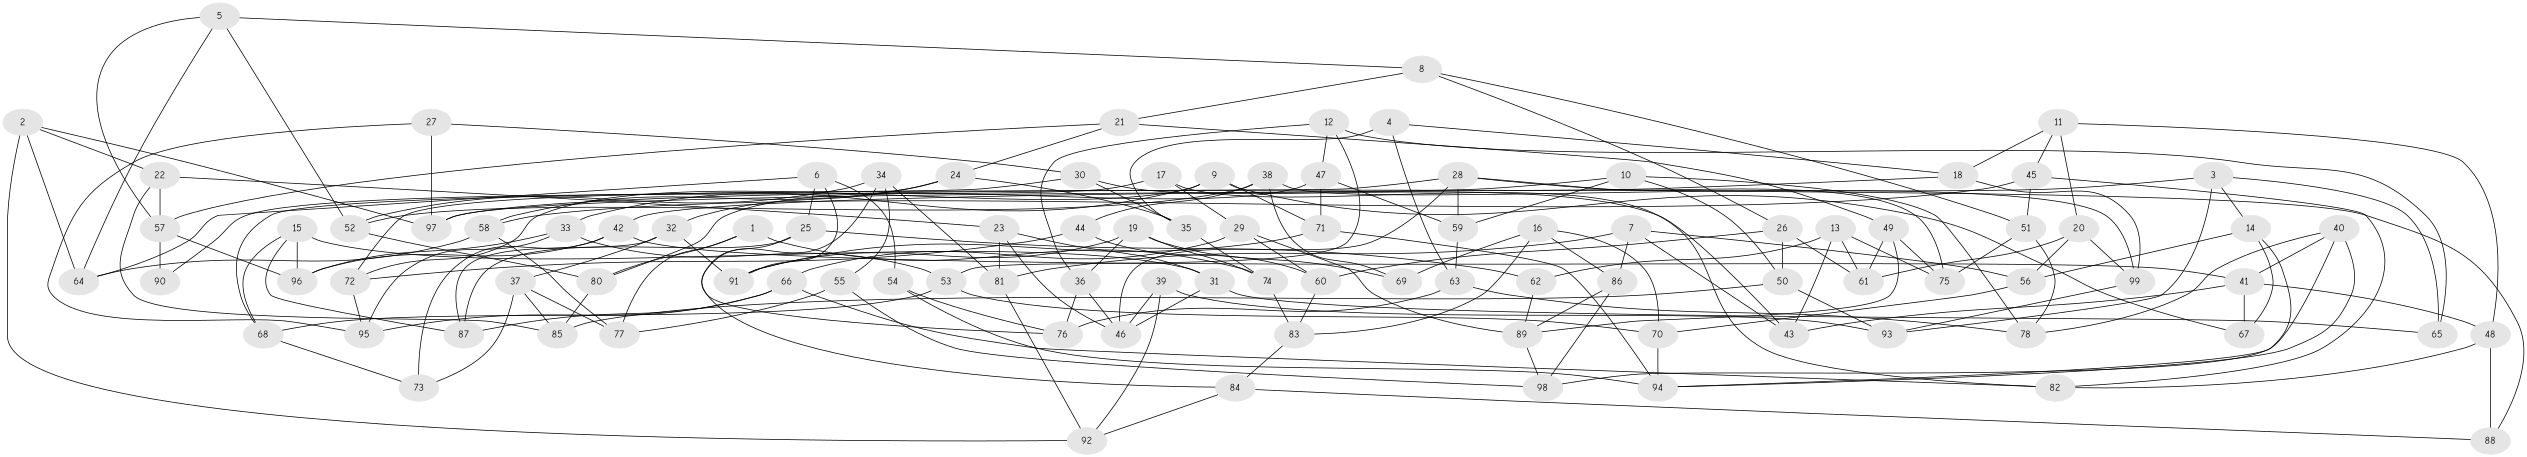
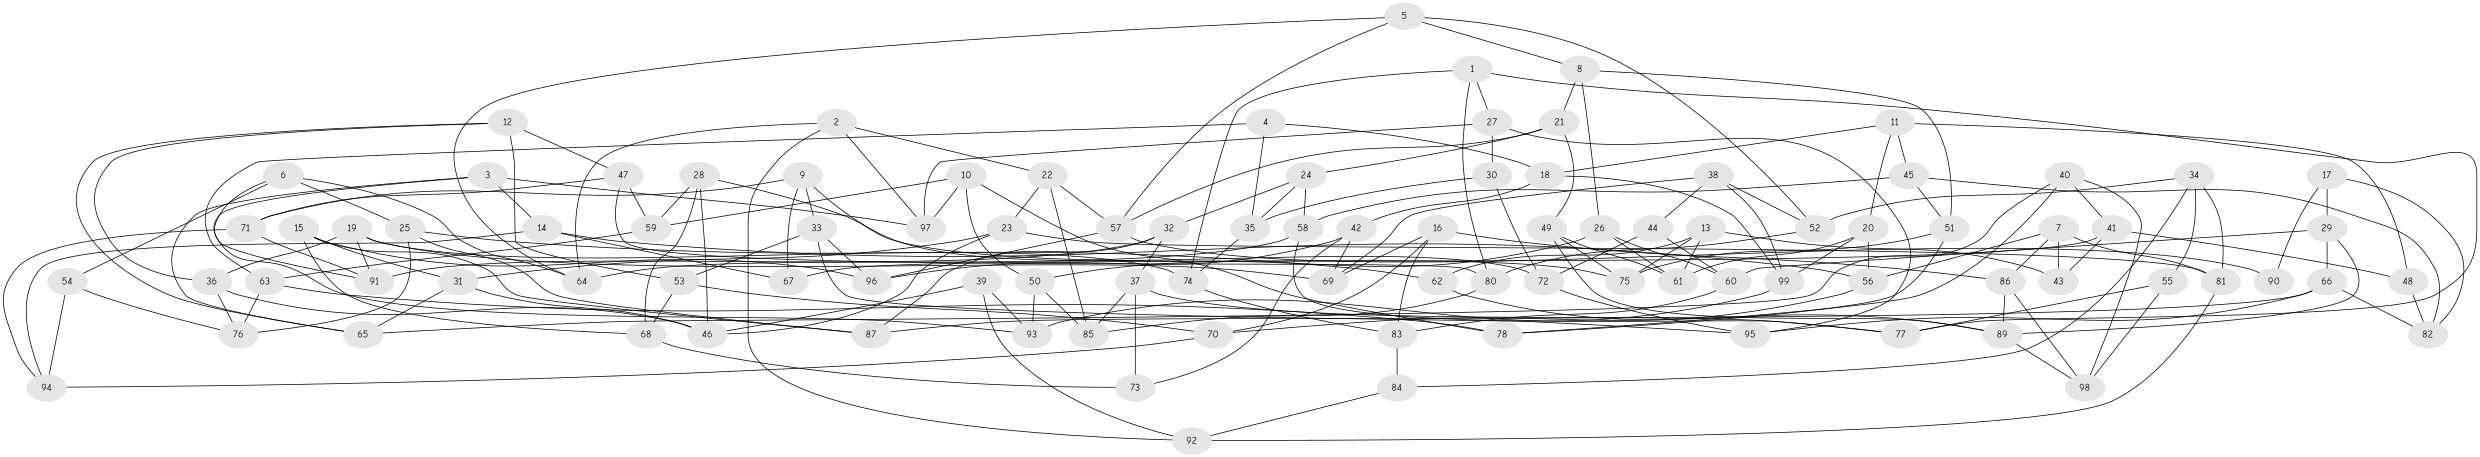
none -> (1482, 96)
(1460, 192) -> none
(1748, 264) -> (1344, 252)
(2054, 372) -> (1490, 312)
(2491, 441) -> none
